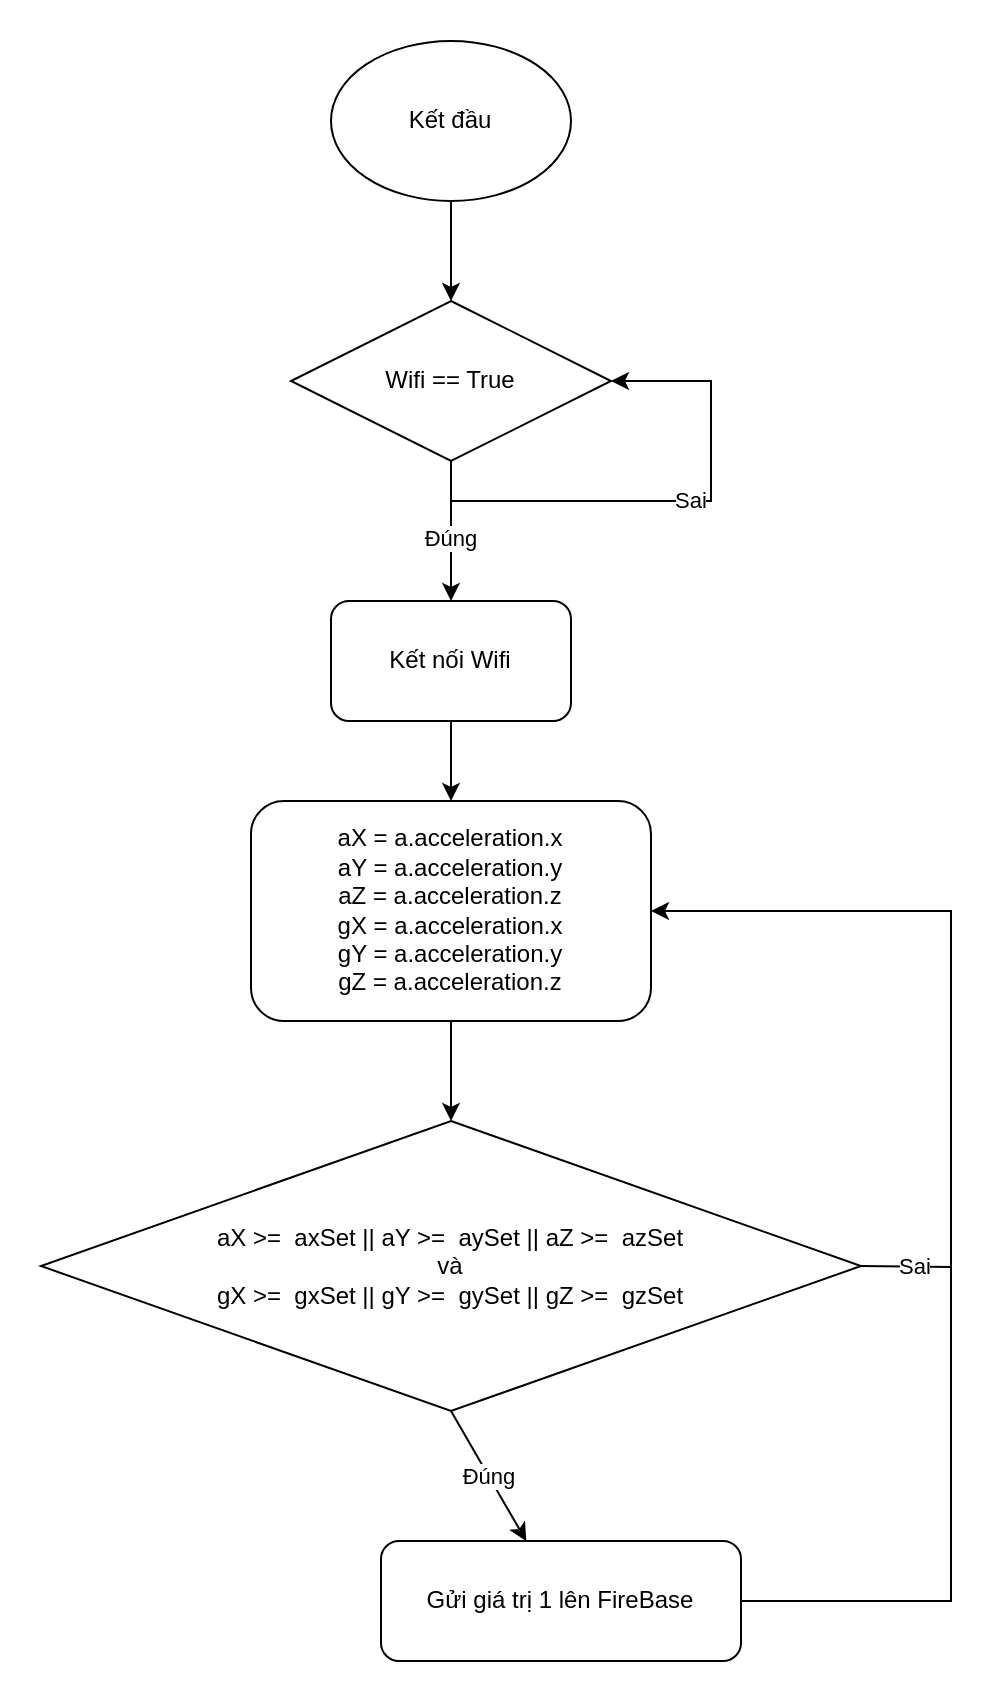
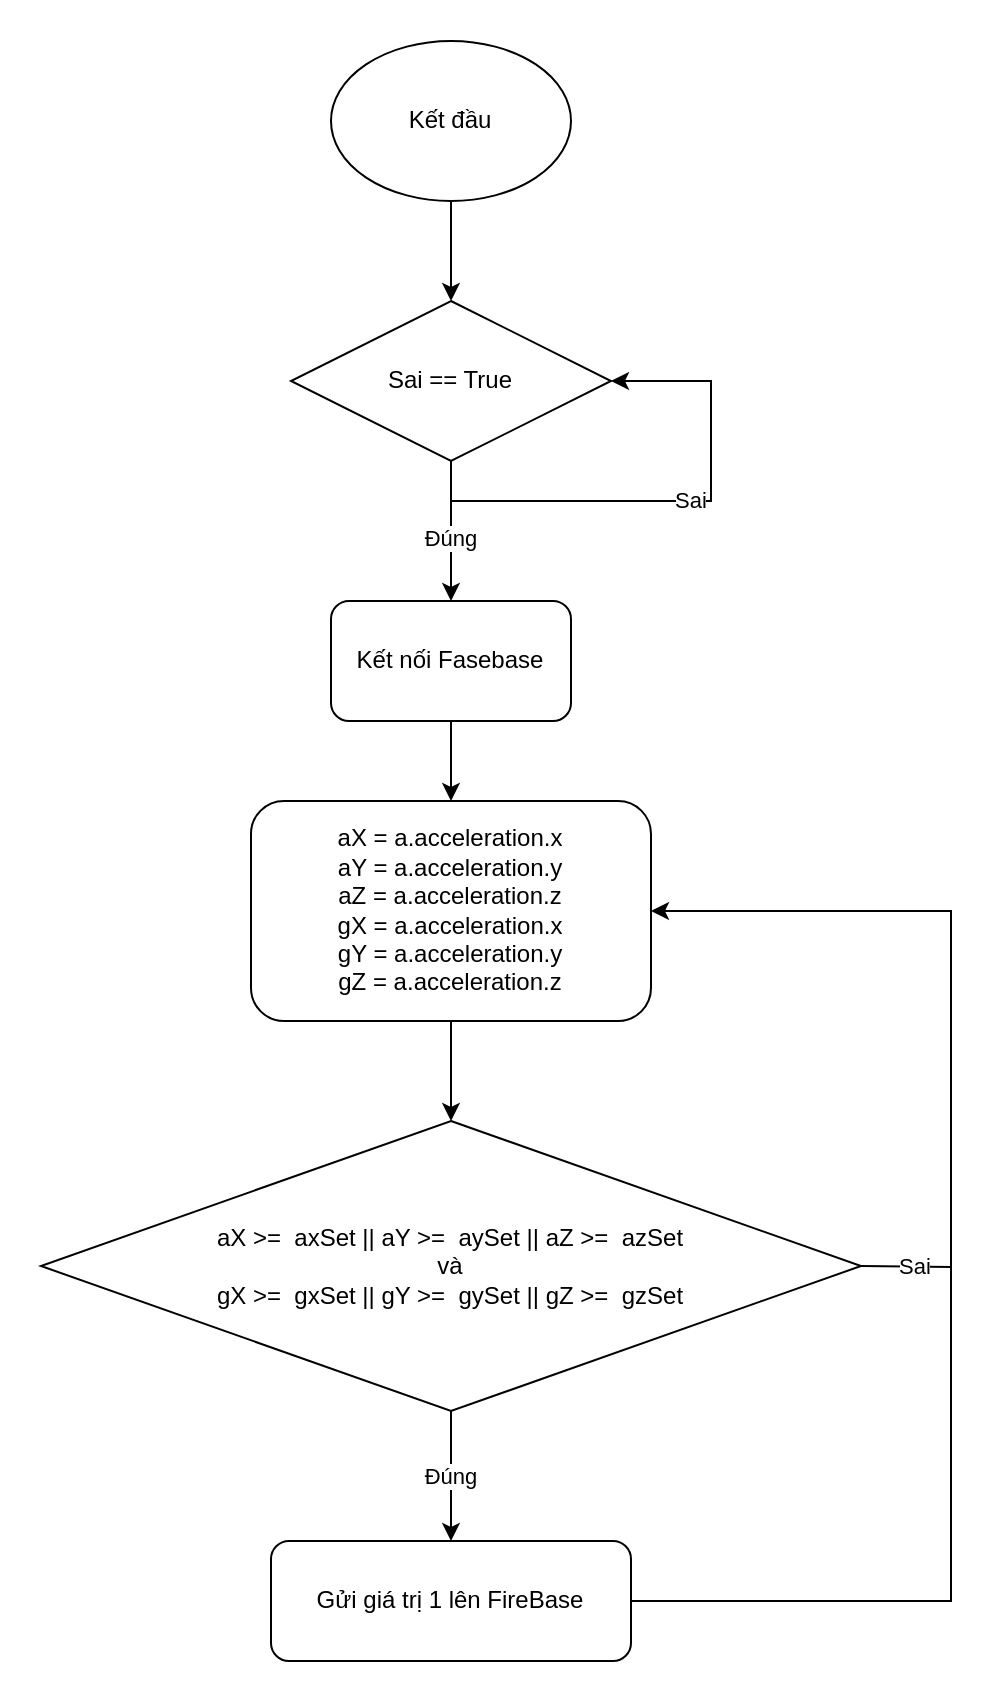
(451, 381) -> (451, 381)
(451, 661) -> (451, 661)
(561, 1601) -> (451, 1601)
